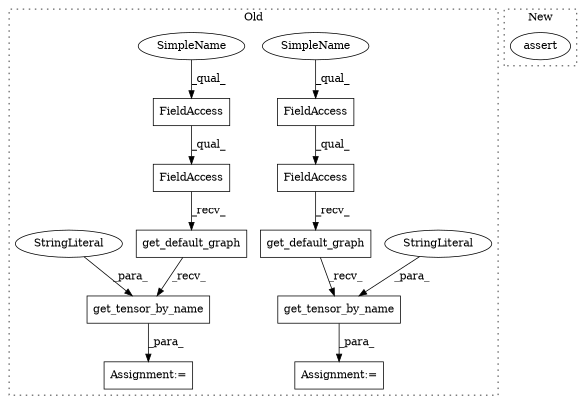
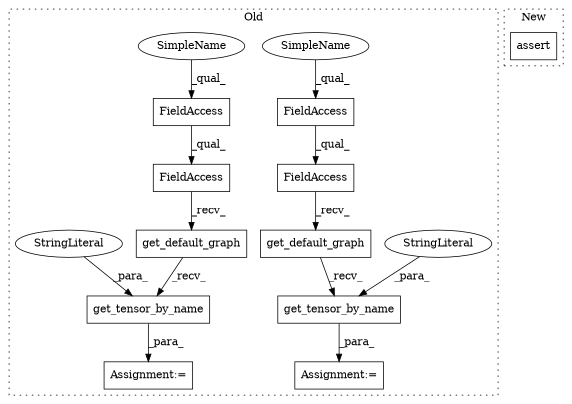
(540, 46) -> (534, 46)
